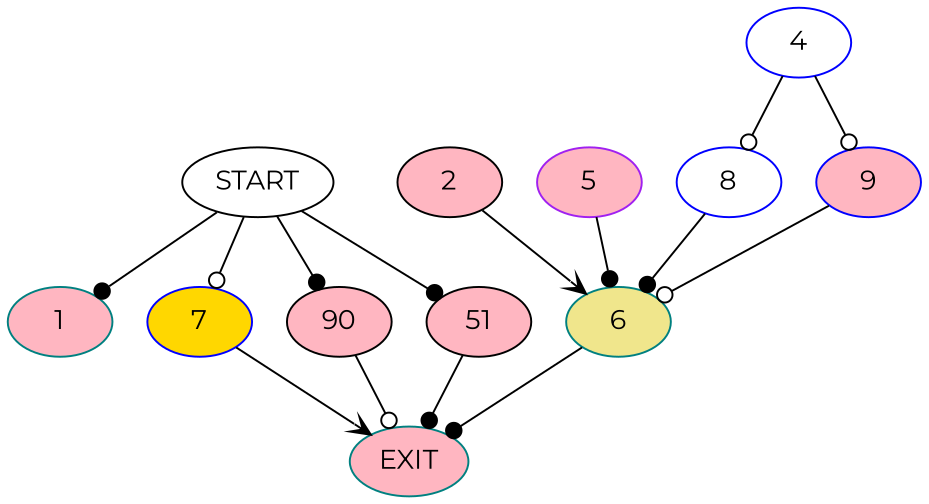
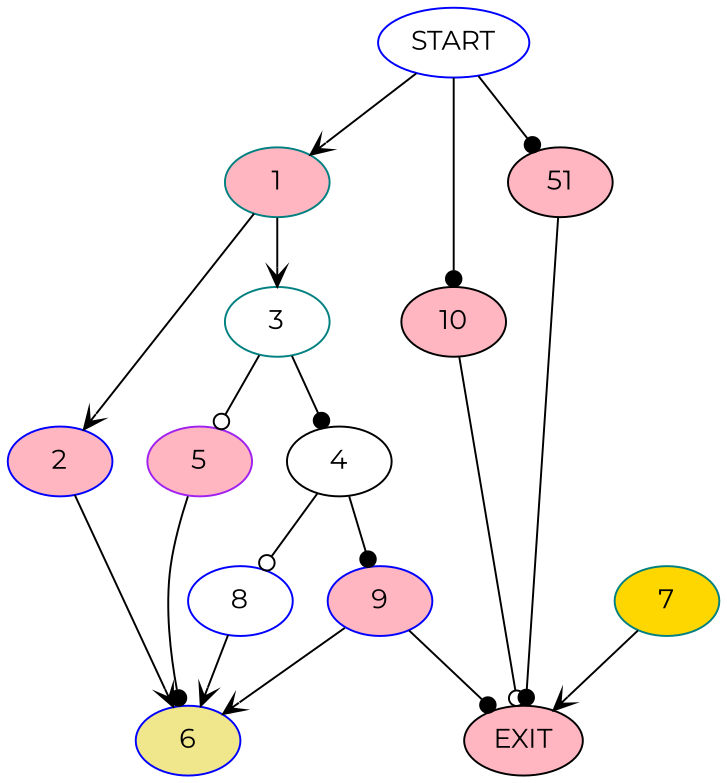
(799, 43) -> (339, 461)
(830, 105) -> (357, 524)
(258, 182) -> (454, 43)
(450, 182) -> (60, 461)
(232, 245) -> none
(679, 246) -> (218, 661)
(750, 248) -> (292, 665)
(163, 249) -> (371, 108)
none -> (175, 314)
(200, 322) -> (667, 601)
none -> (277, 322)
(339, 322) -> (454, 322)
(619, 322) -> (188, 741)
(521, 387) -> (445, 665)
(409, 461) -> (524, 741)
